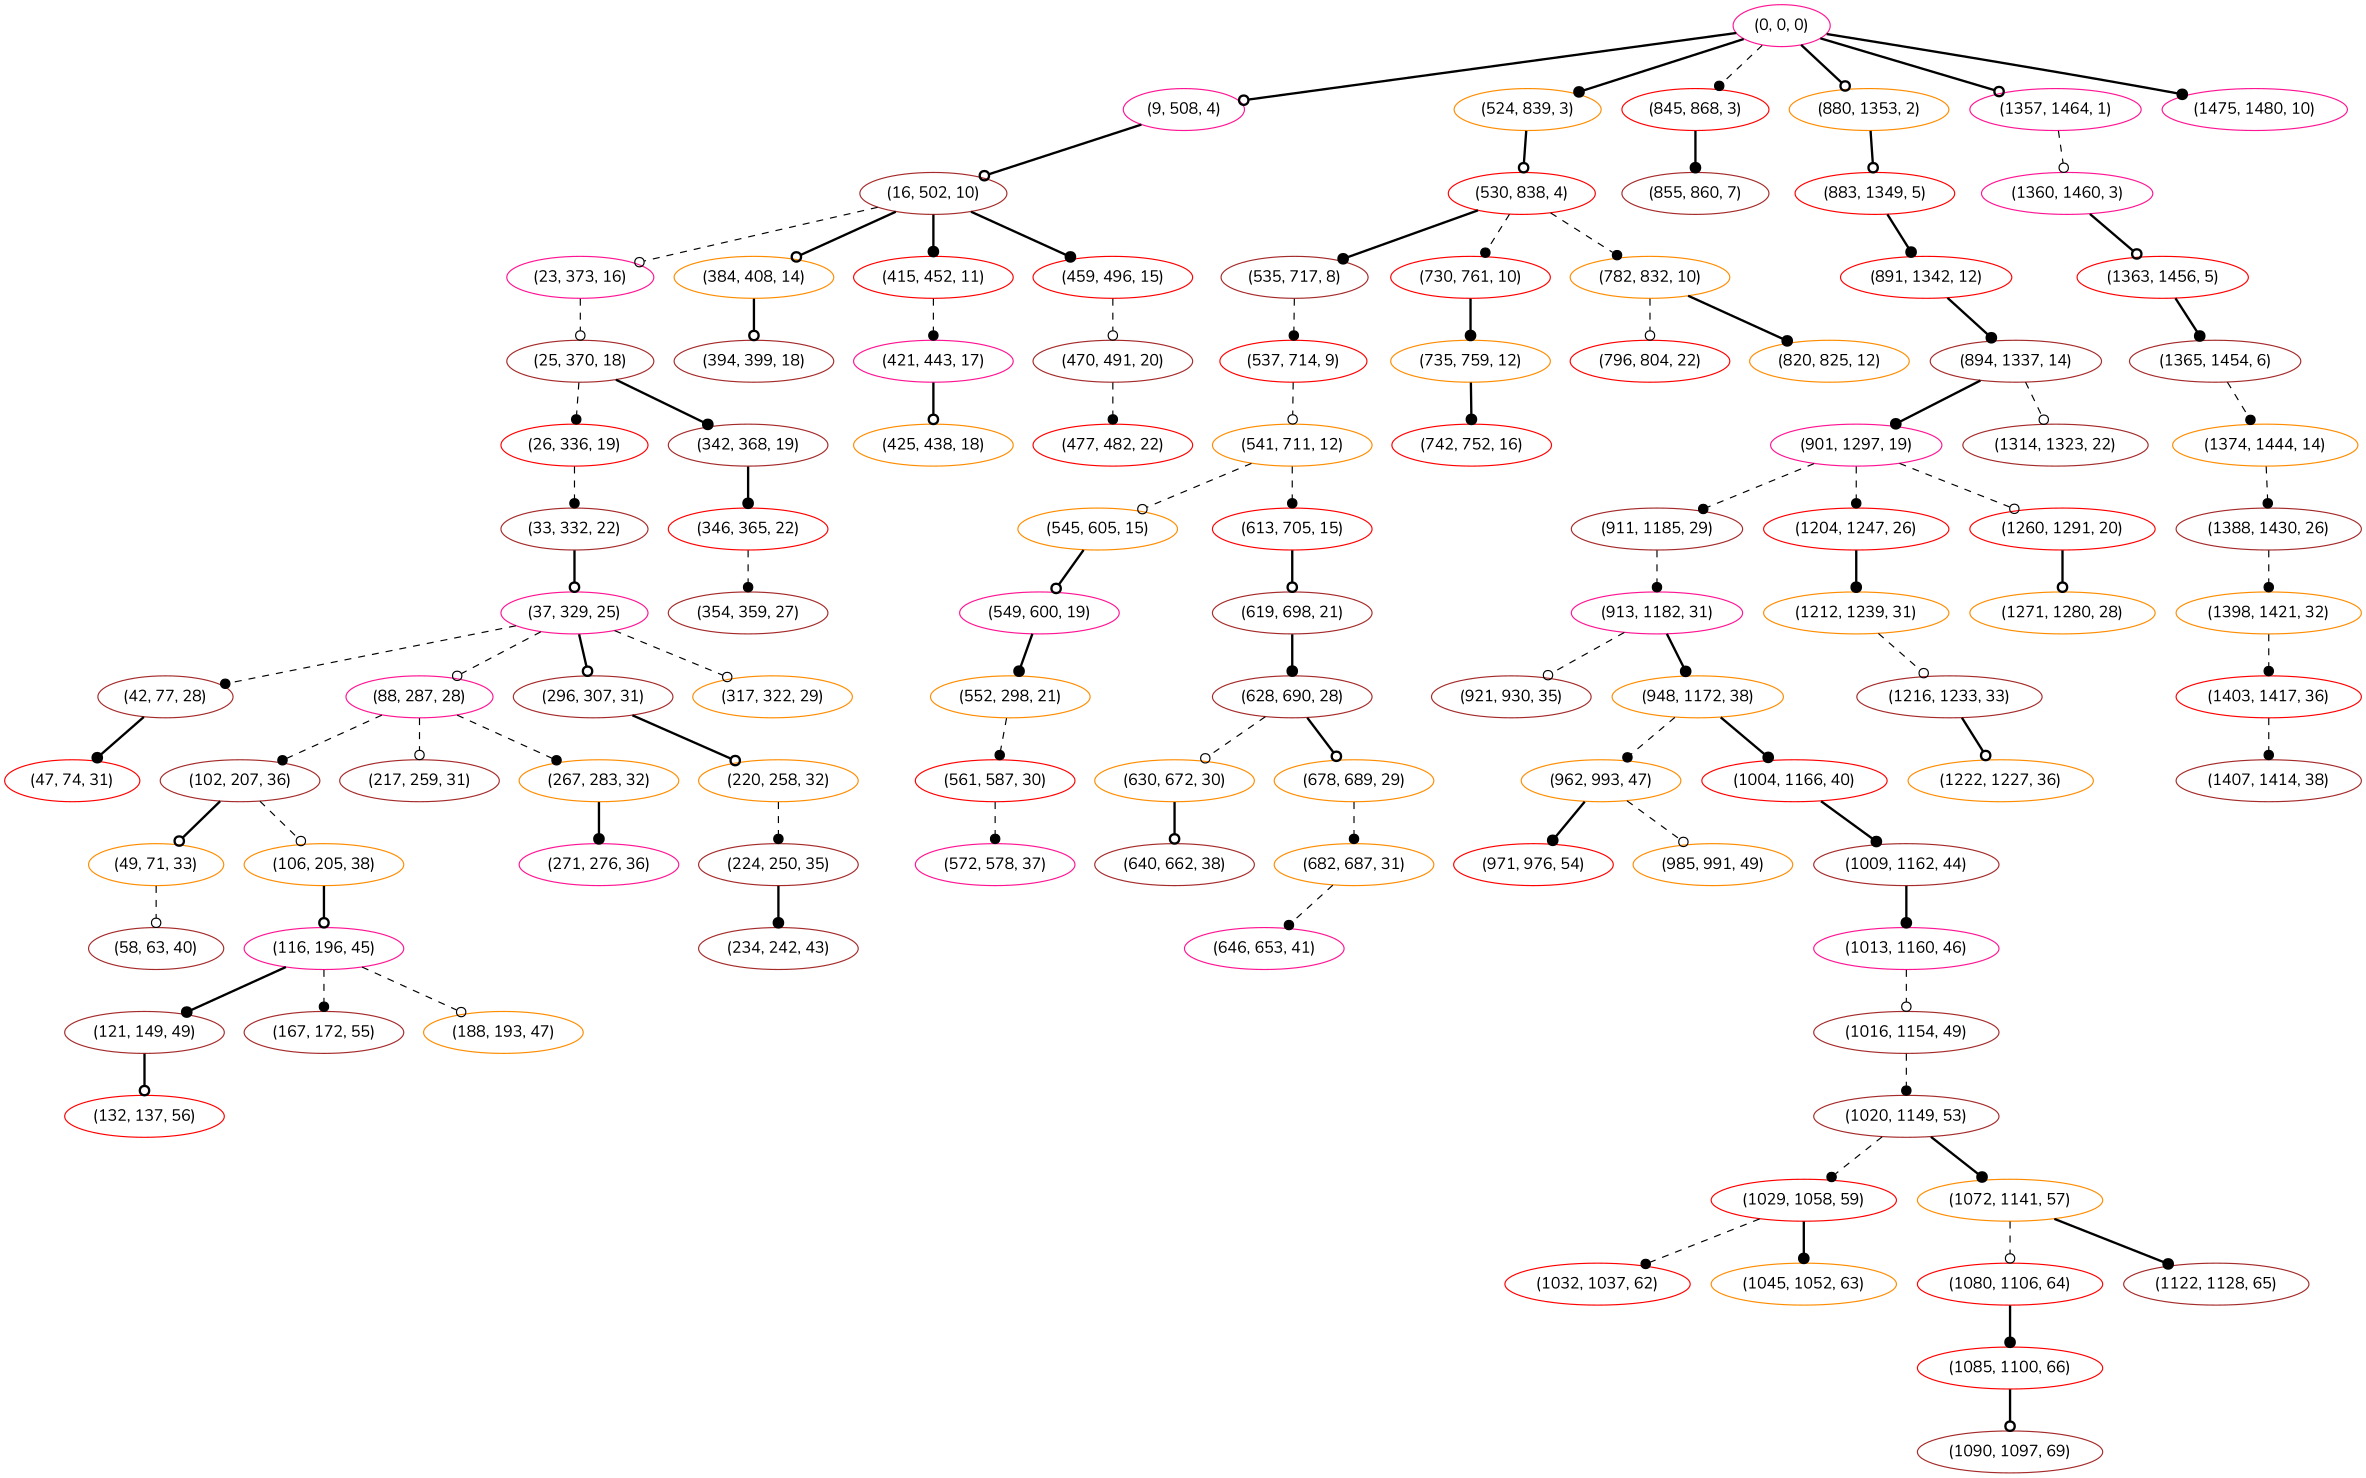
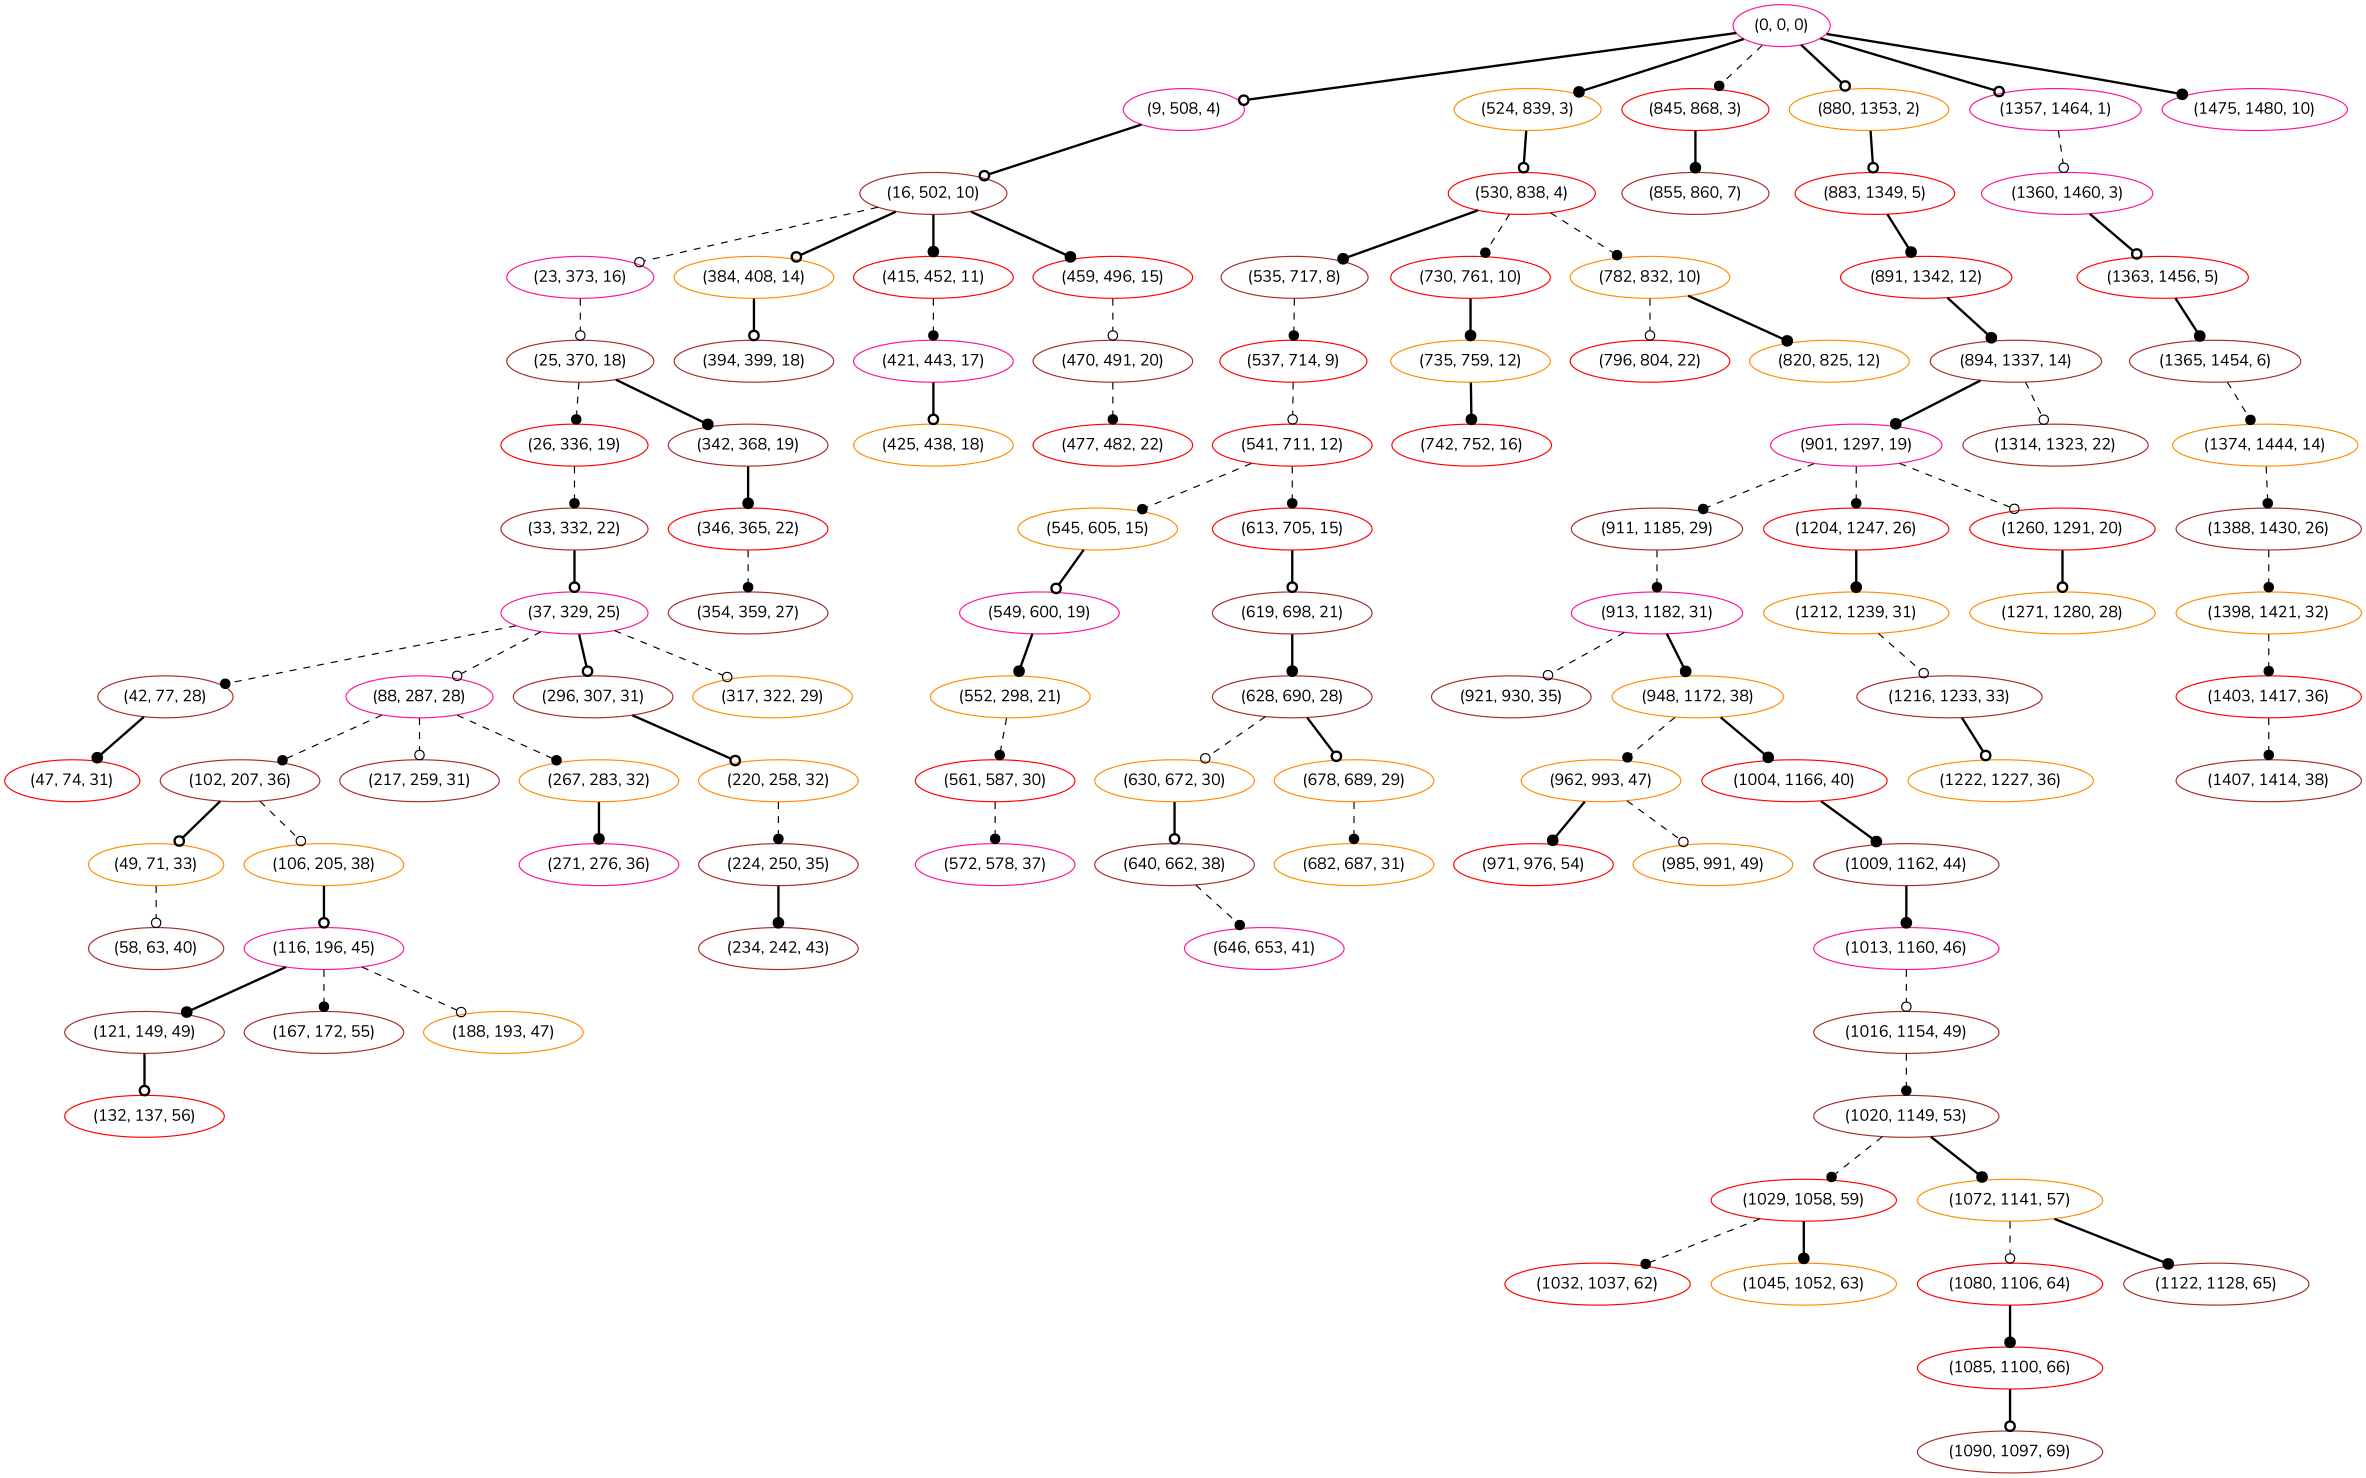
(1292, 445) -> (1292, 445)
(1199, 485) -> (1199, 485)
(1313, 903) -> (1216, 903)
